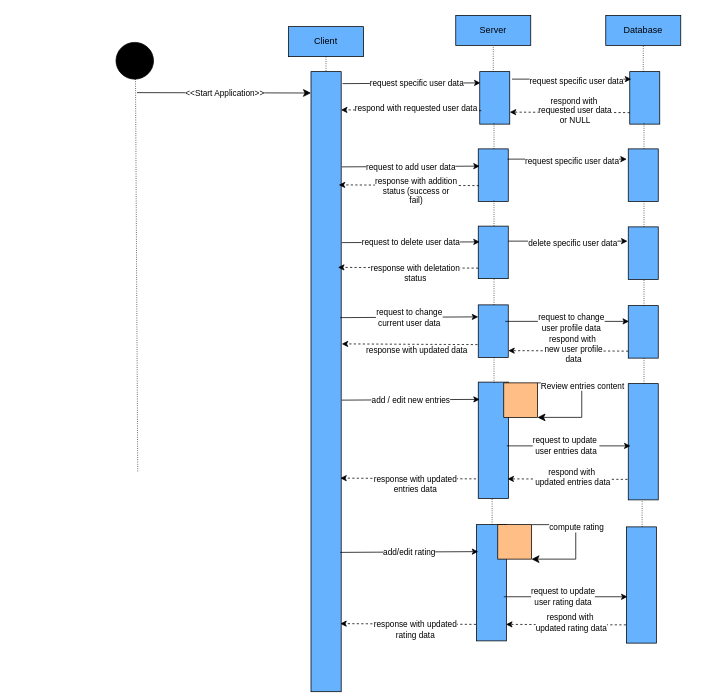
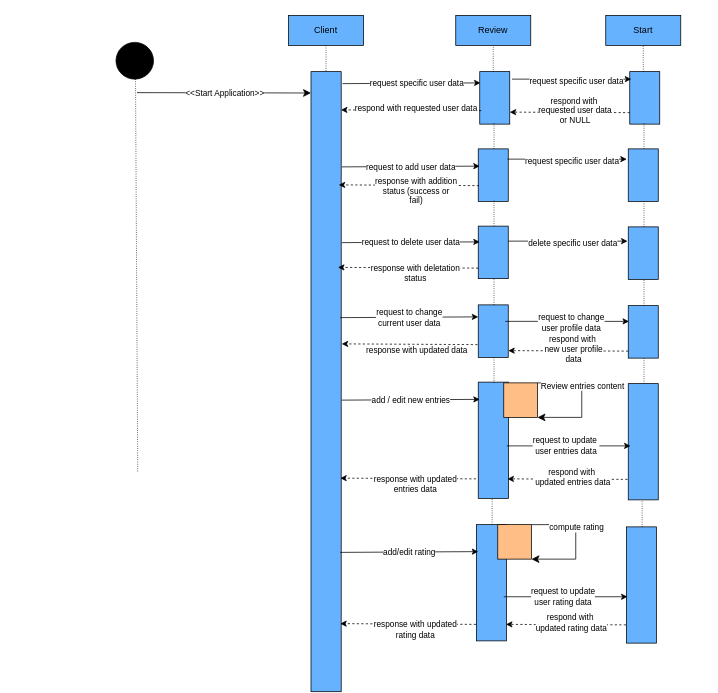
(493, 30) -> (493, 30)
(643, 30) -> (643, 30)
(326, 42) -> (326, 30)
